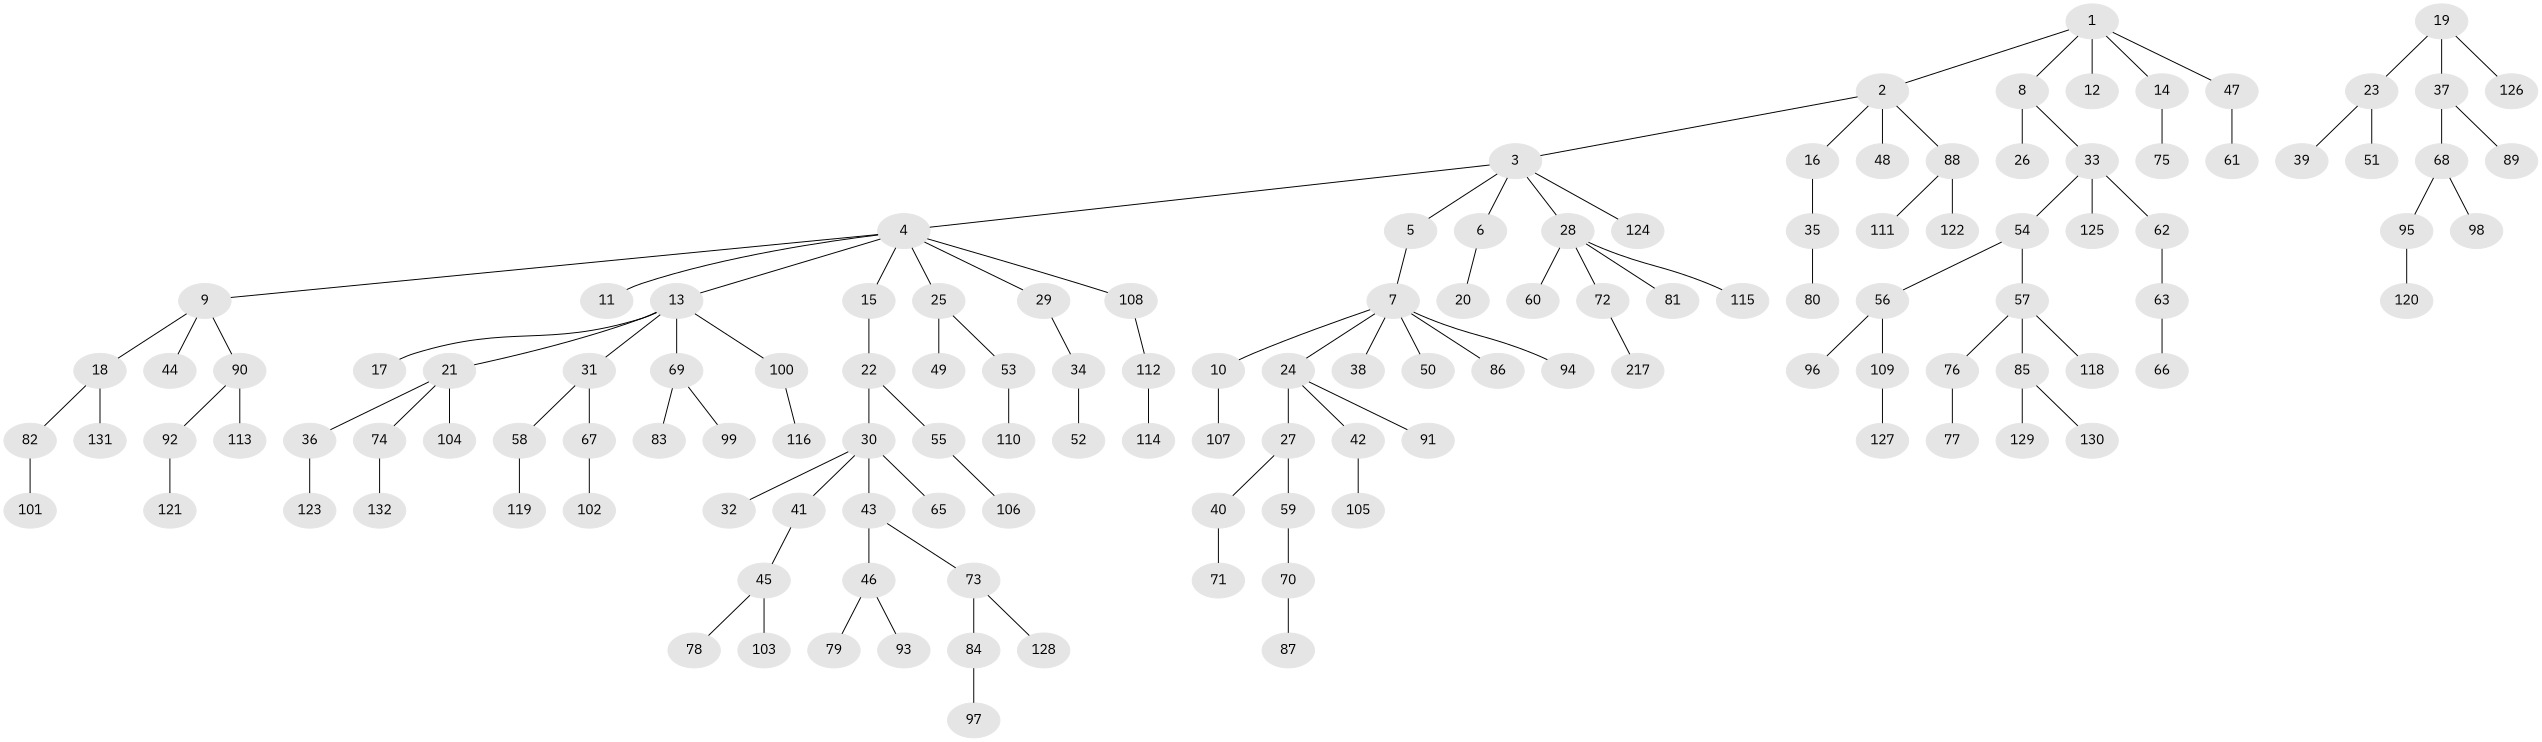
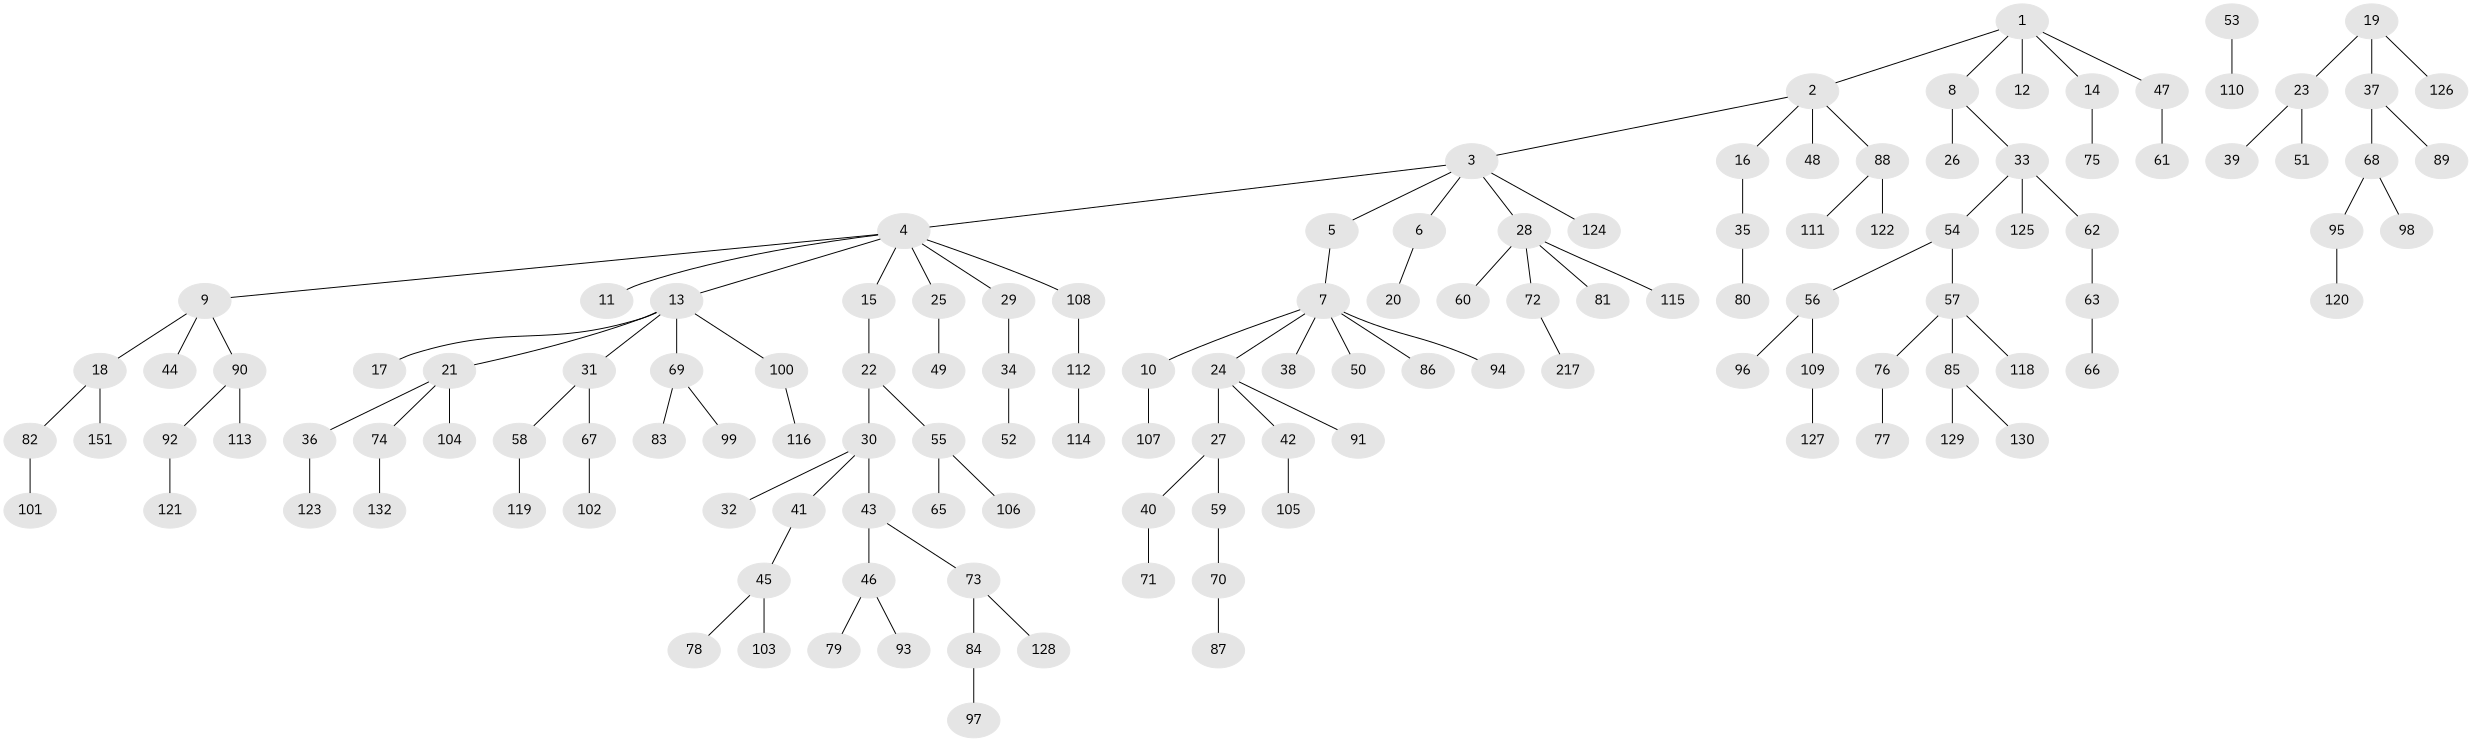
(974, 336) -> none
(100, 441) -> (100, 441)
(904, 476) -> (939, 476)
